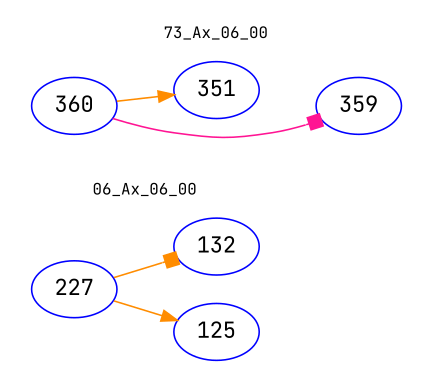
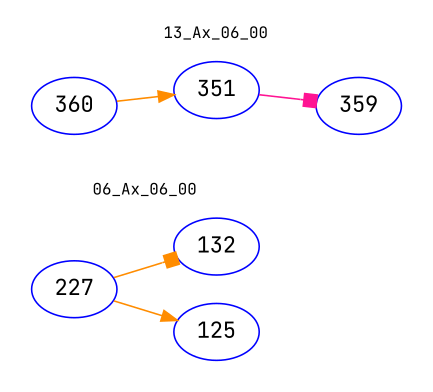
(217, 34) -> (217, 34)
(209, 137) -> (280, 97)
